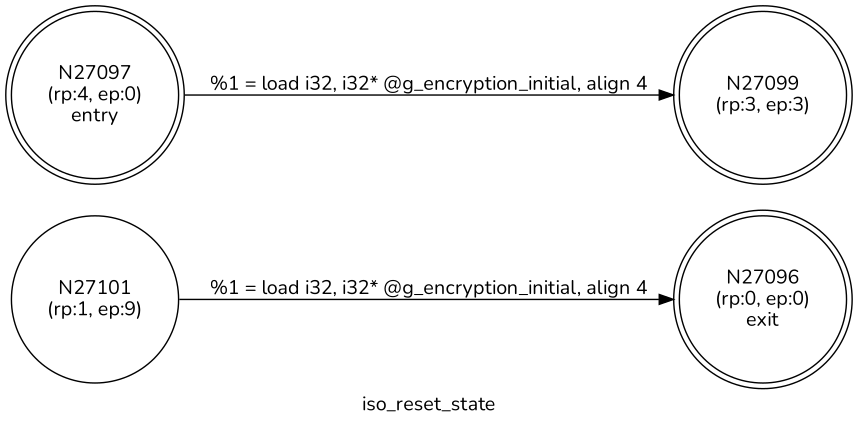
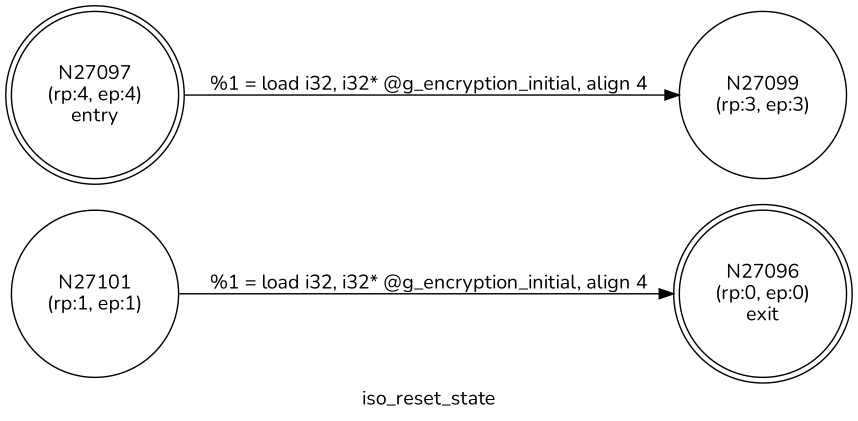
(95, 95) -> (95, 95)
(763, 95) -> (763, 95)
(95, 299) -> (95, 294)
